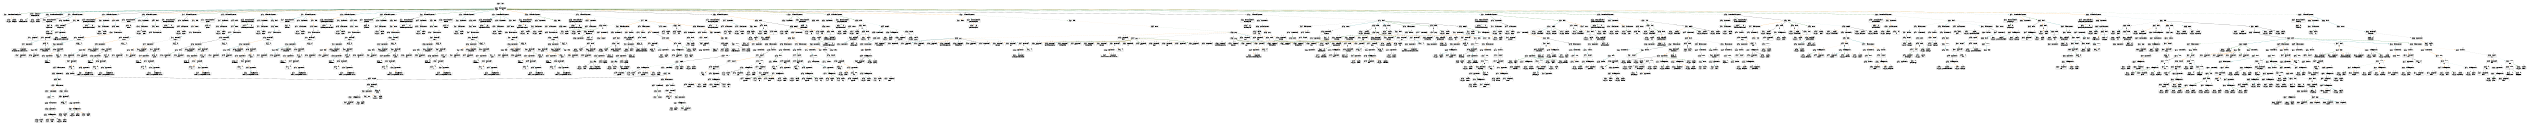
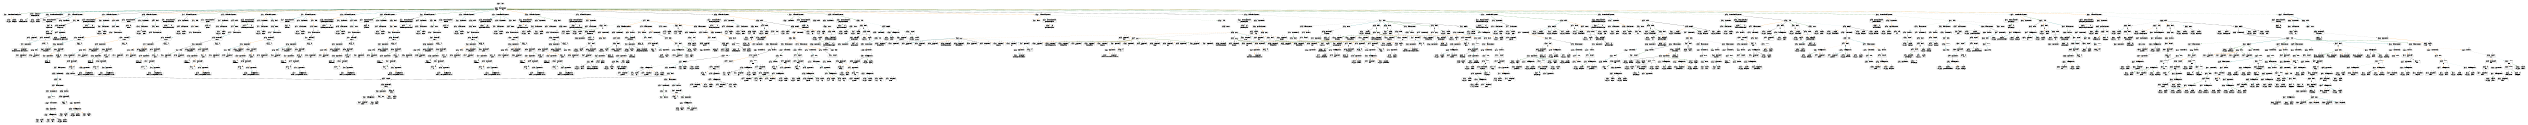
(603, 38) -> (604, 38)
